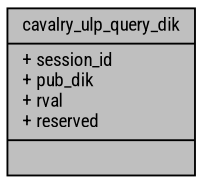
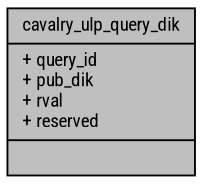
(68, 60) -> (60, 60)
